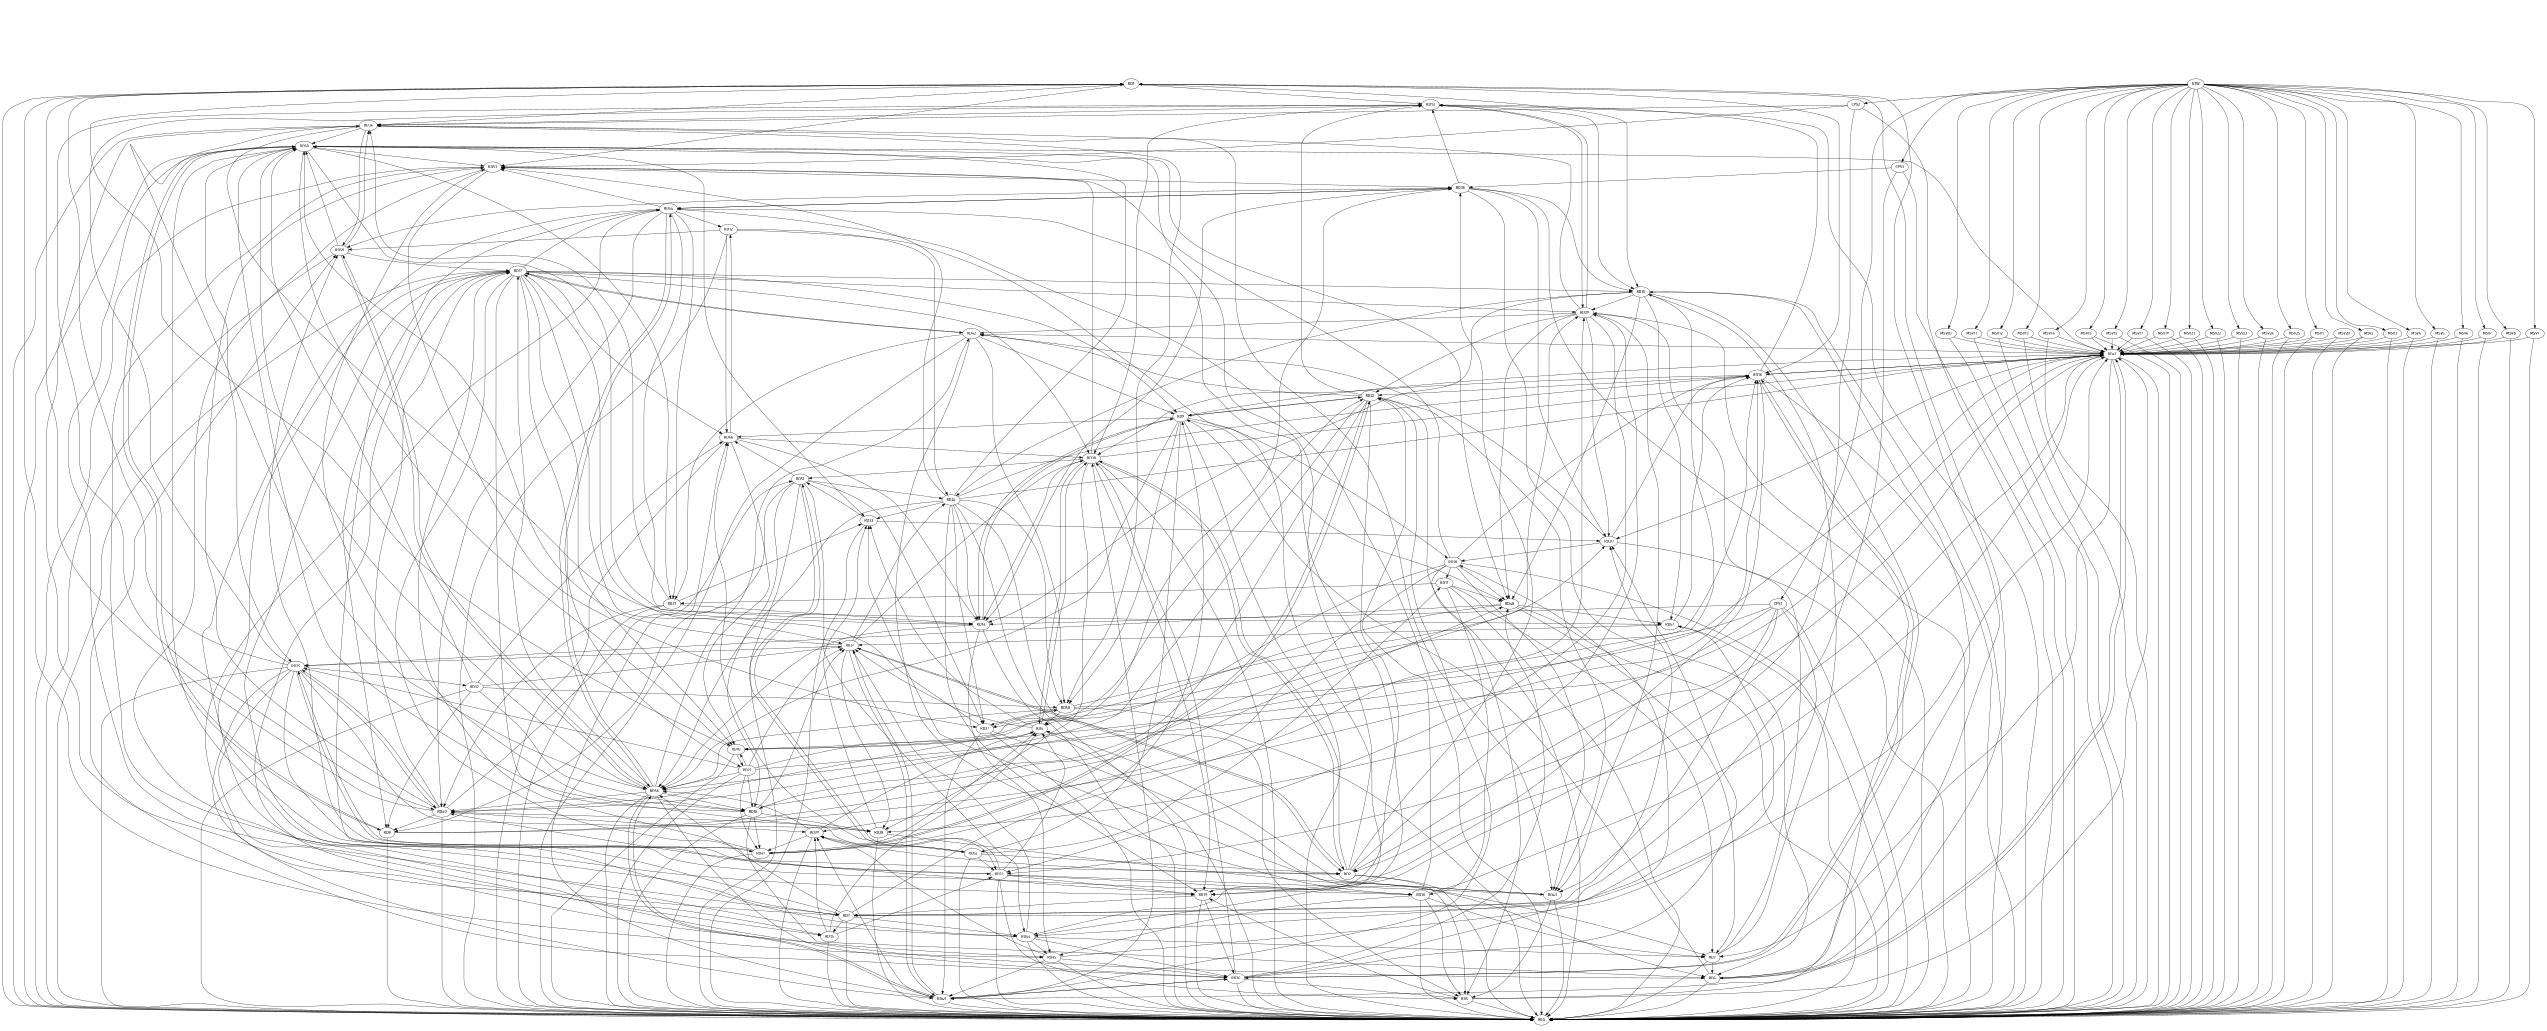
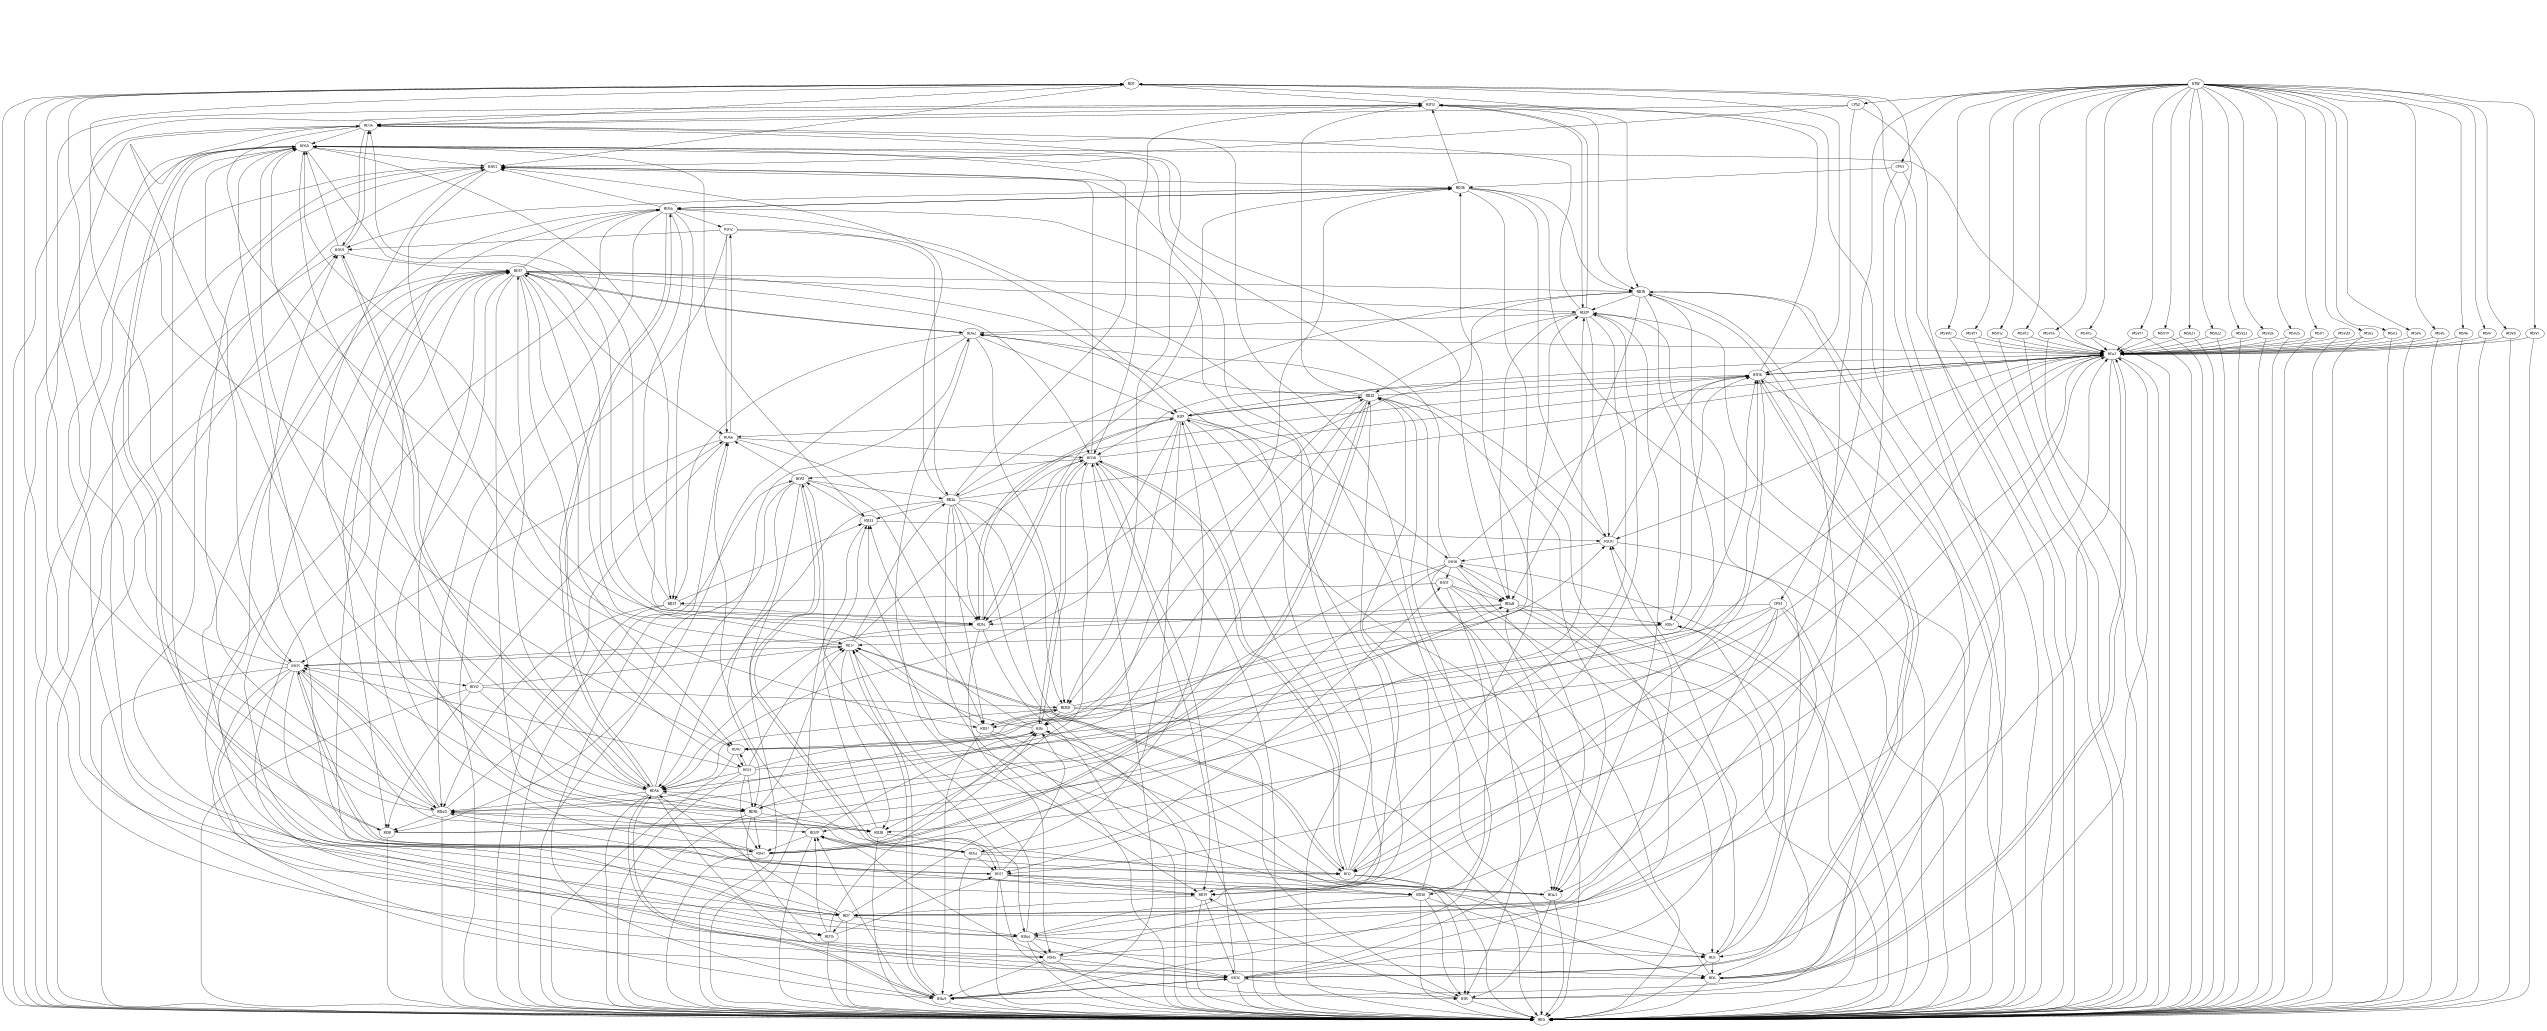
(2112, 334) -> none
(1565, 385) -> (1562, 386)
(765, 596) -> (508, 541)
